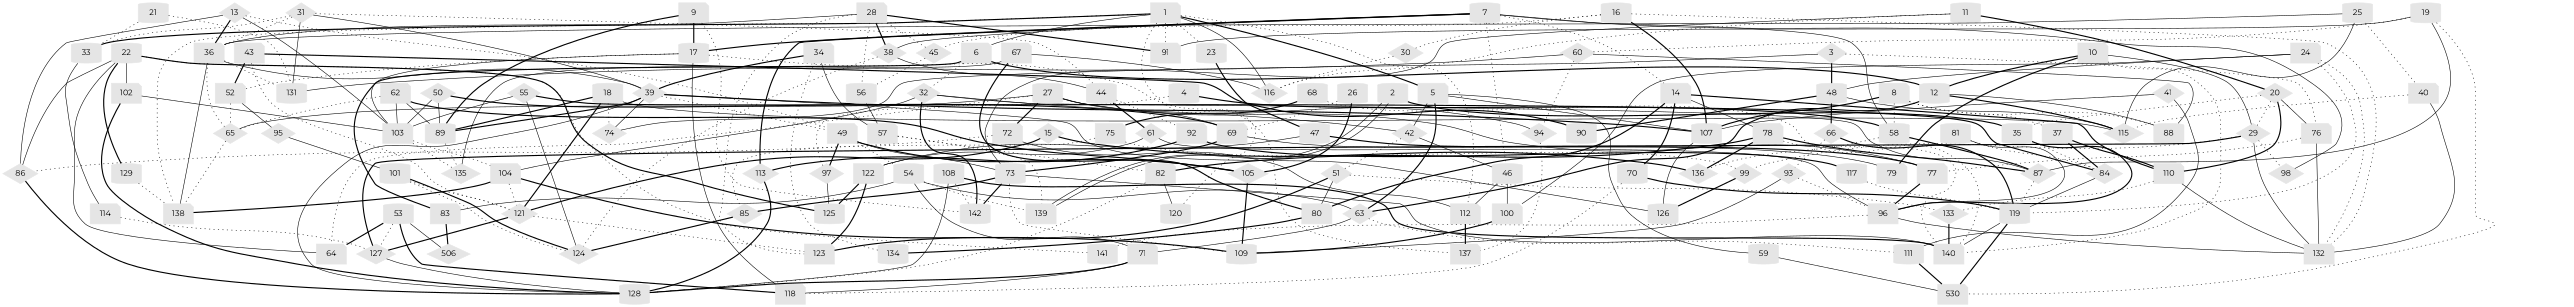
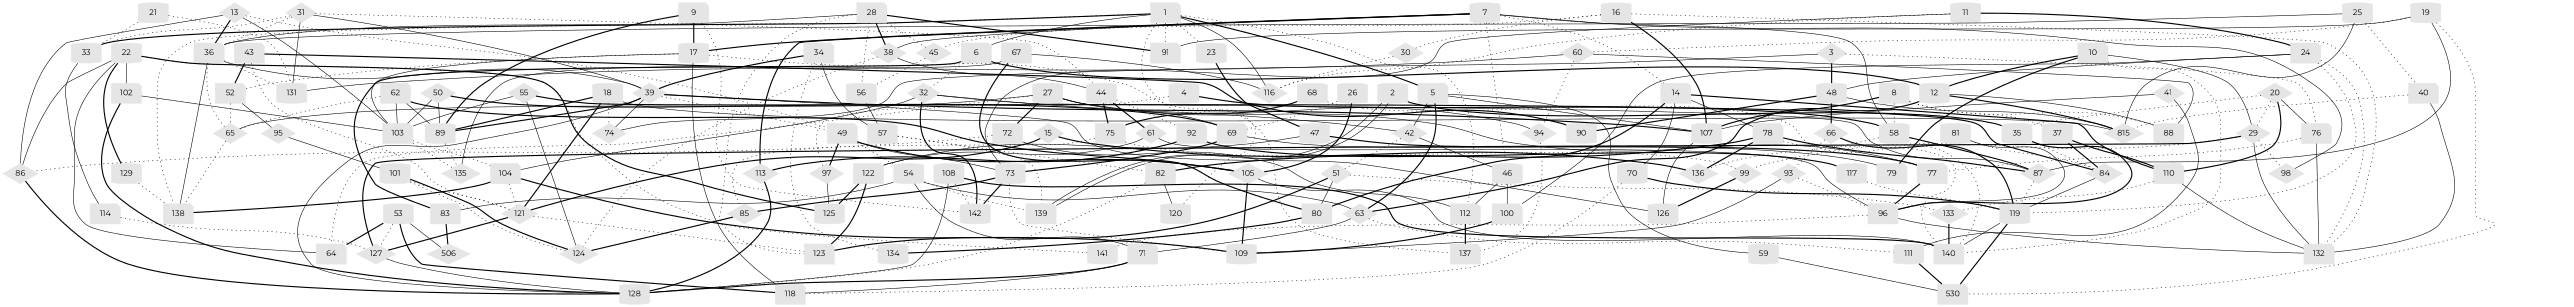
(2139, 50) -> (2160, 22)
none -> (1106, 113)
(2124, 133) -> (2124, 133)
(1666, 137) -> (1666, 137)
(1411, 214) -> (1438, 219)
